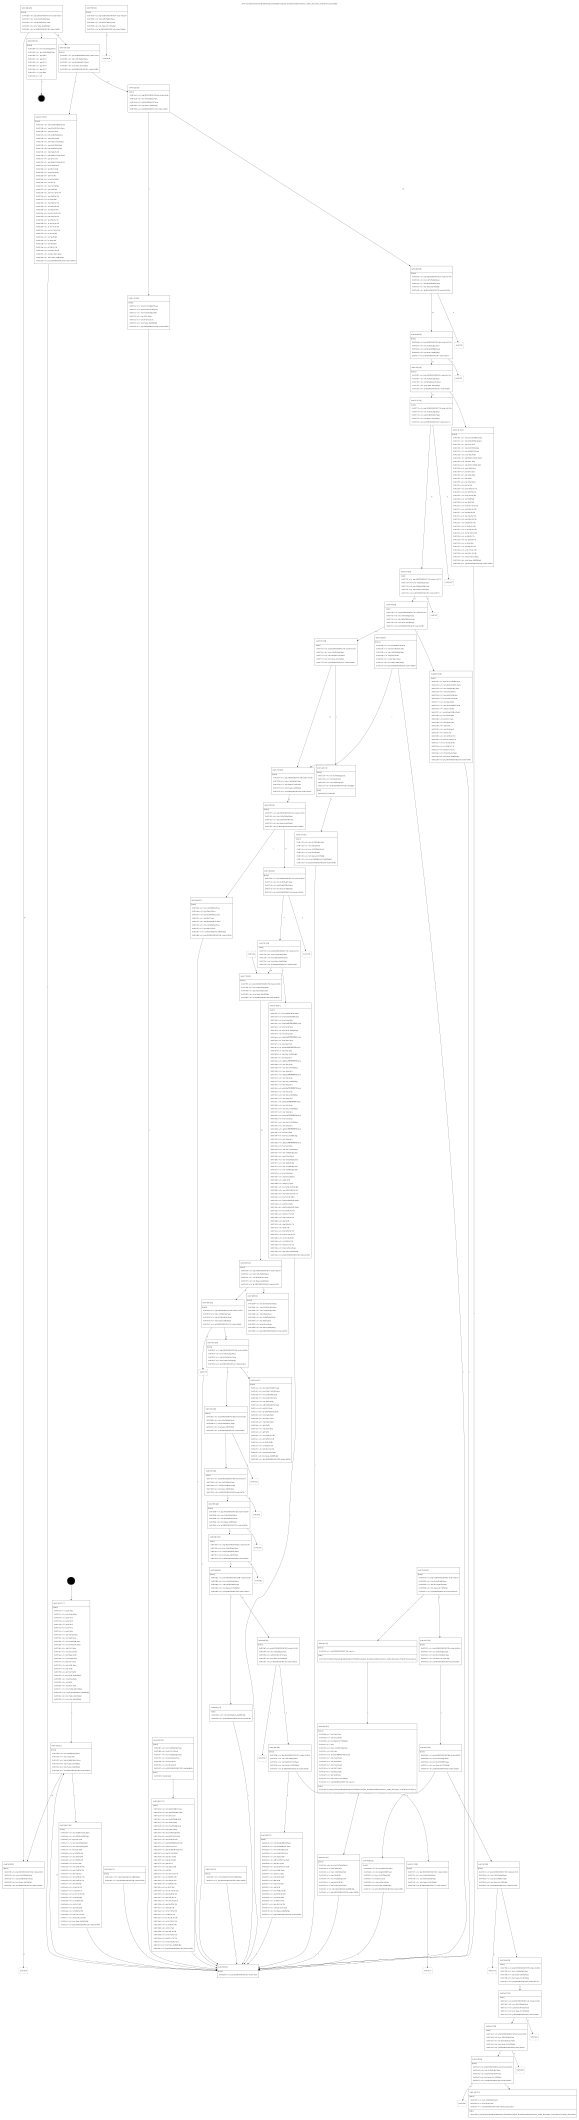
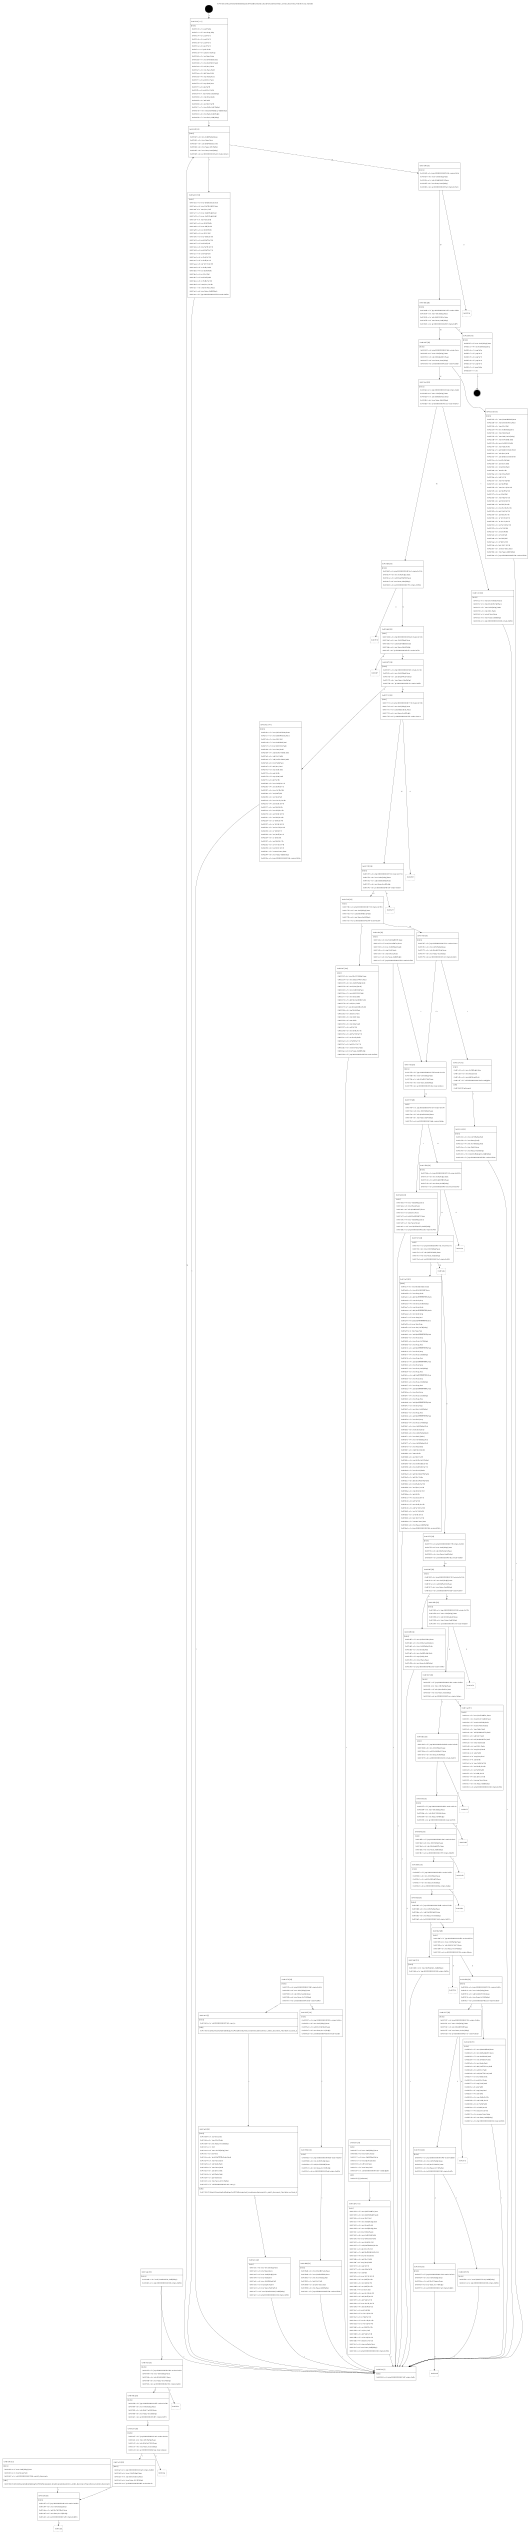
(23, 946) -> (439, 244)
(270, 970) -> (439, 1265)
(201, 1673) -> (406, 2018)
(468, 1814) -> (162, 2322)
(520, 2070) -> none
(507, 2086) -> (57, 2489)
none -> (434, 2161)
